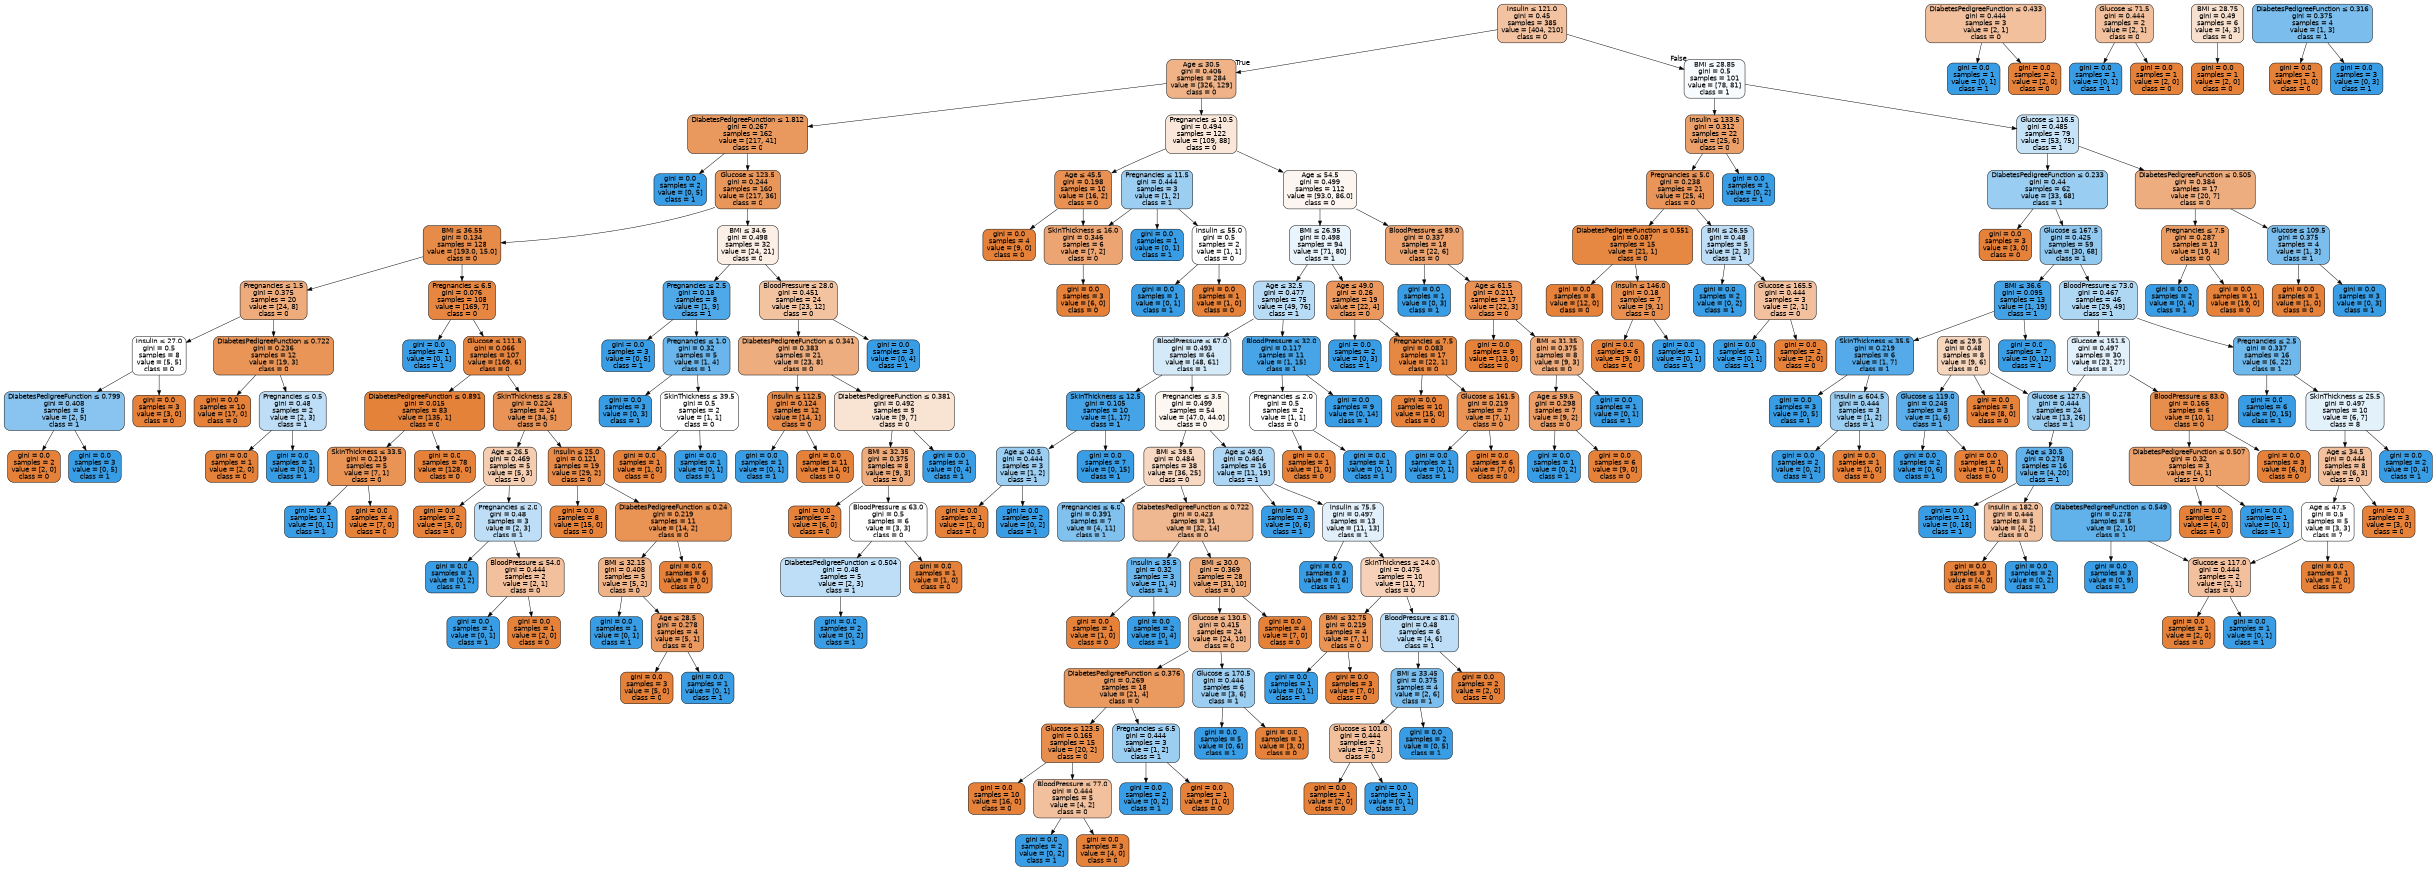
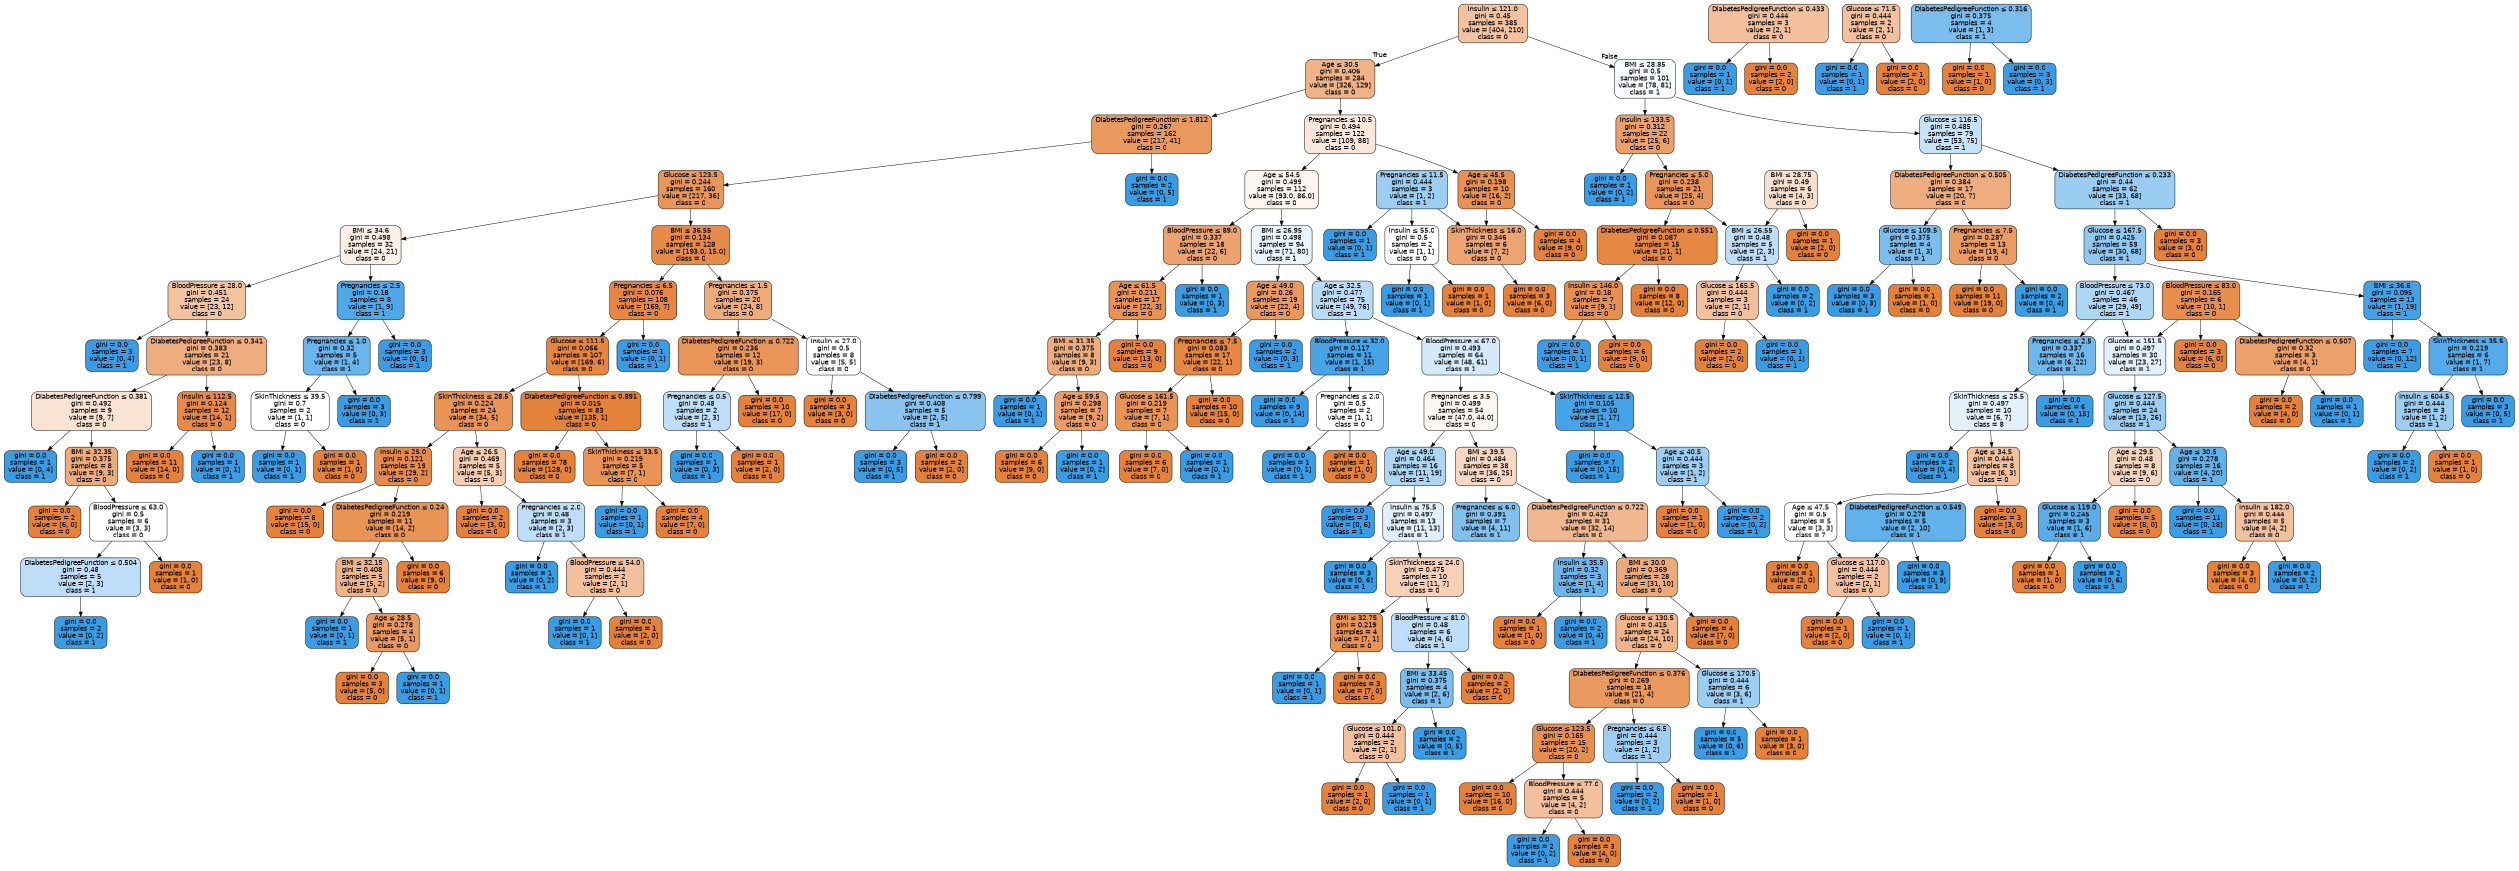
none -> (1773, 215)
(2007, 382) -> (2135, 436)
(2141, 382) -> (2170, 327)
(699, 404) -> (290, 404)
